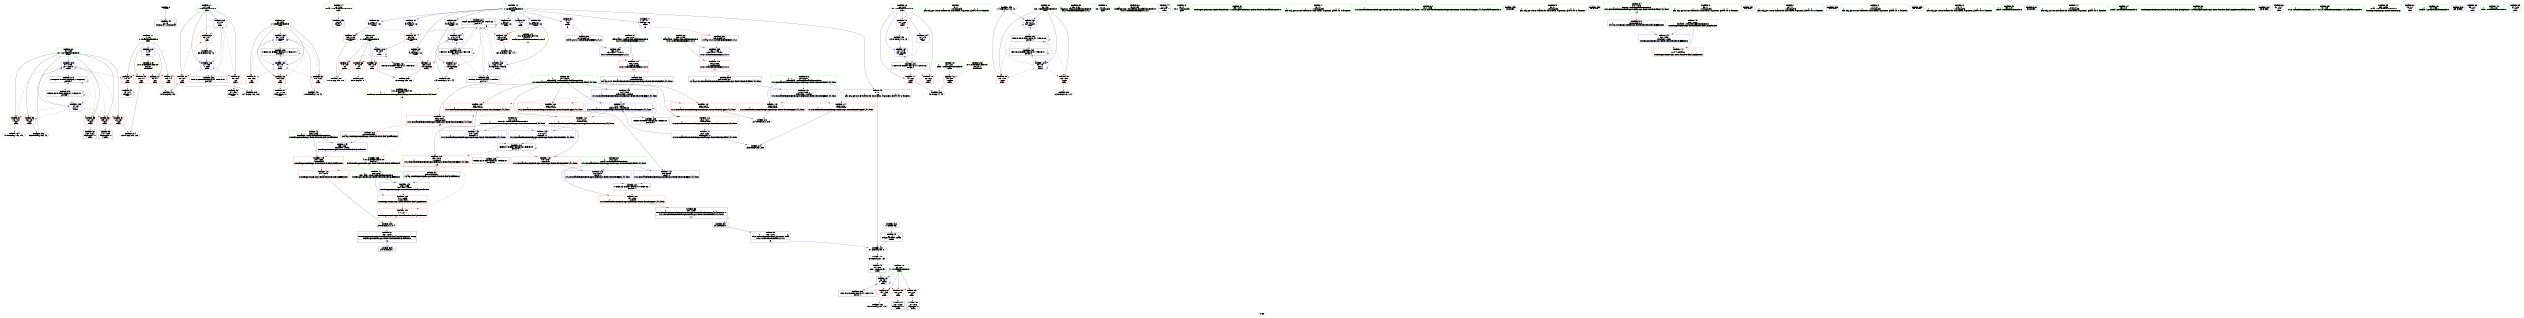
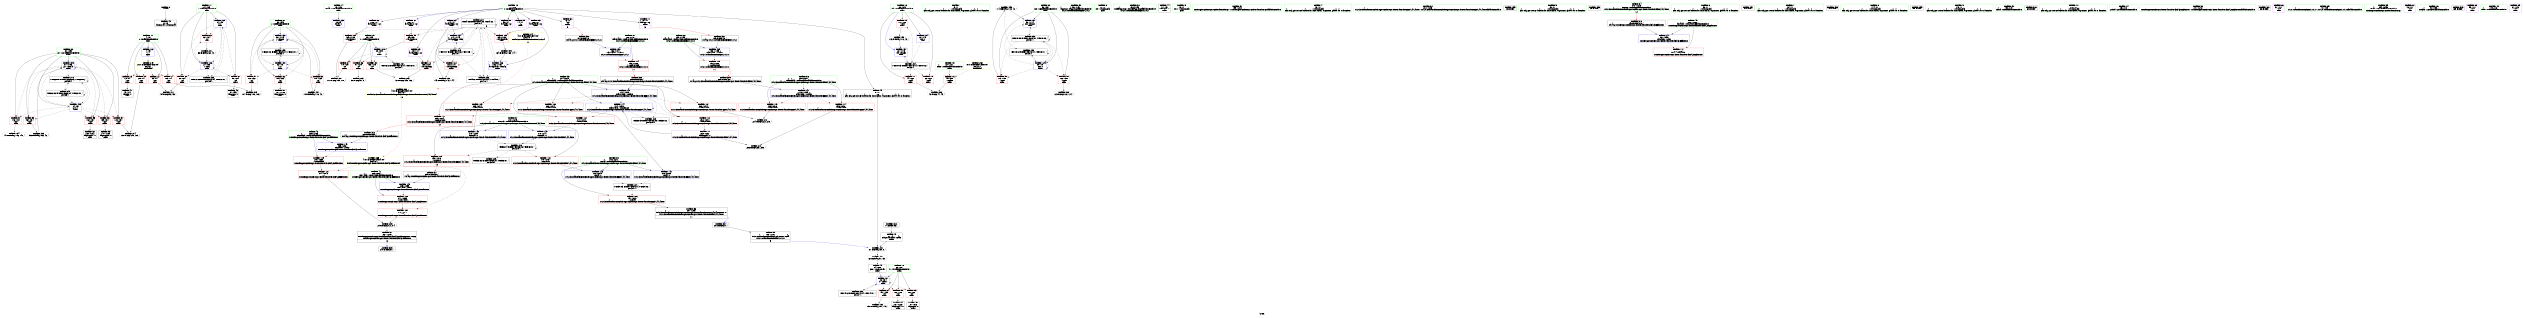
(1029, 45) -> (1005, 30)
(97, 72) -> (33, 82)
